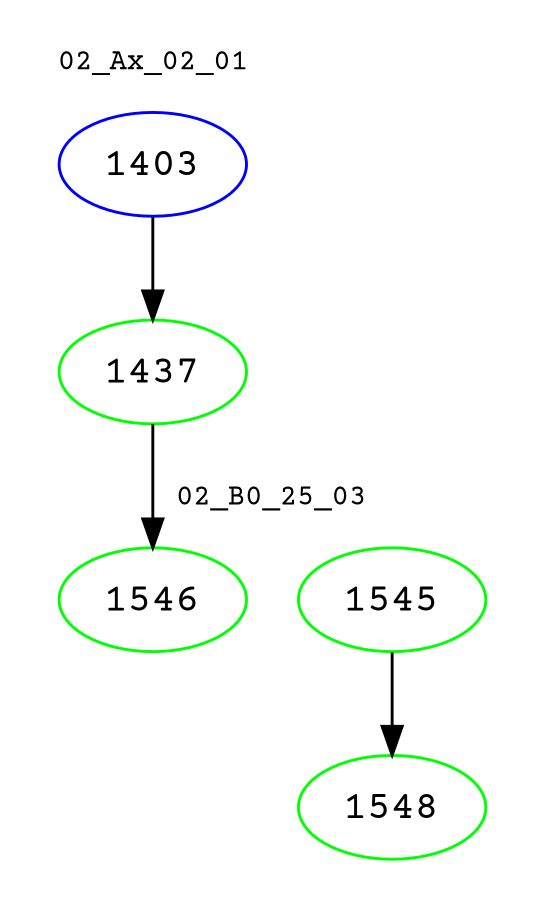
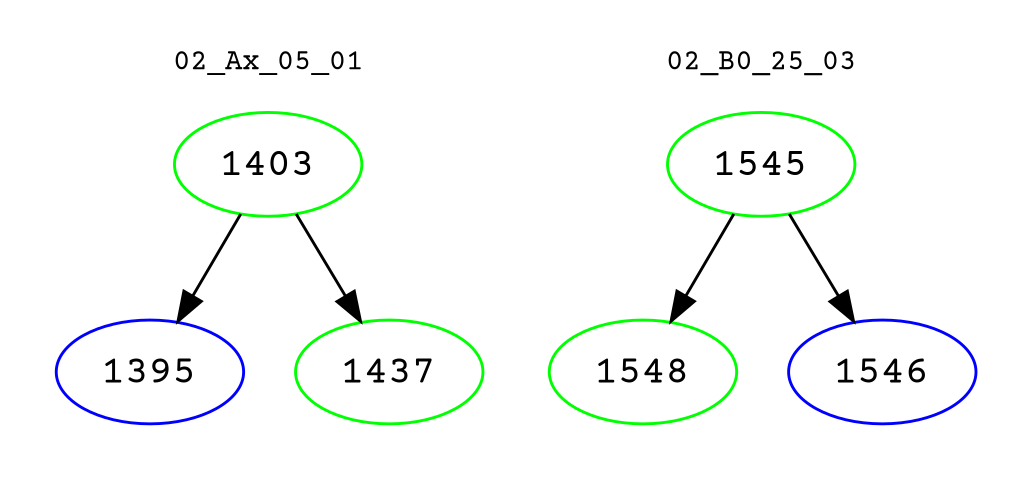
(154, 62) -> (270, 62)
(153, 164) -> (268, 164)
none -> (150, 372)
(153, 488) -> (814, 255)
(153, 600) -> (882, 372)
